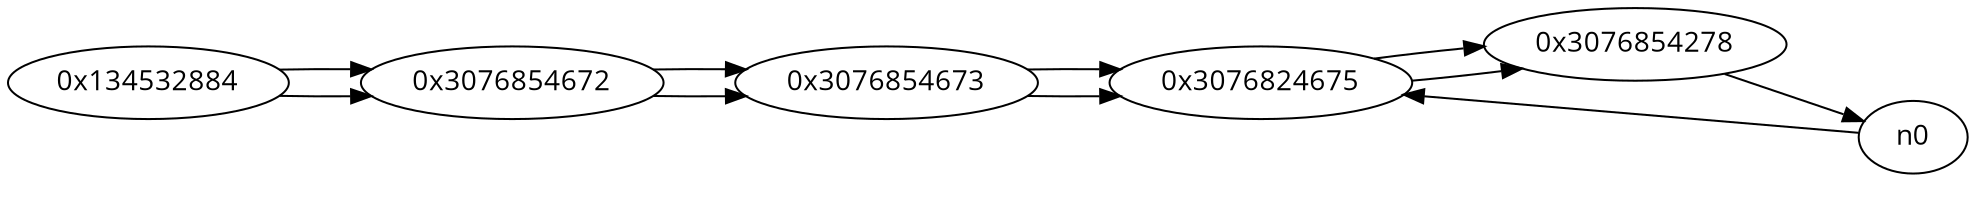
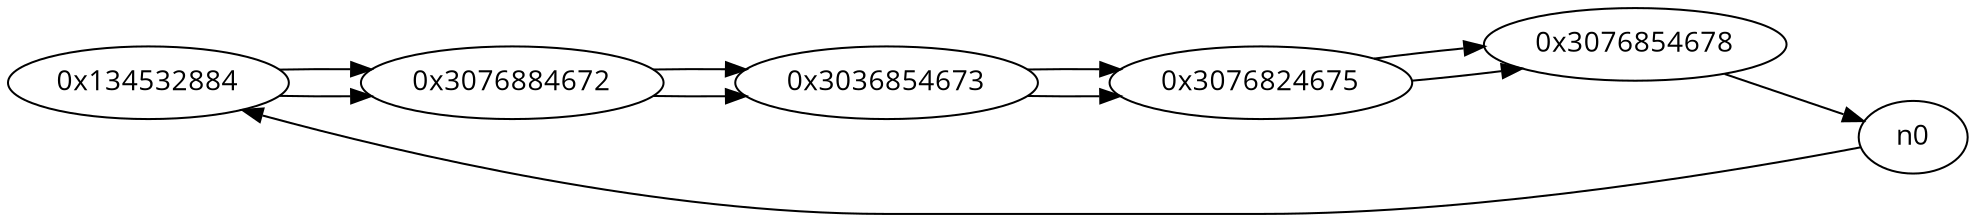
(1635, 44) -> (1635, 44)
(512, 83) -> (512, 83)
(887, 83) -> (887, 83)
(1641, 115) -> (1059, 214)
